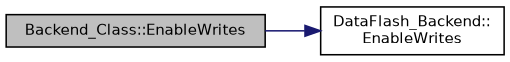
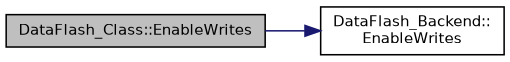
(136, 31) -> (136, 31)
